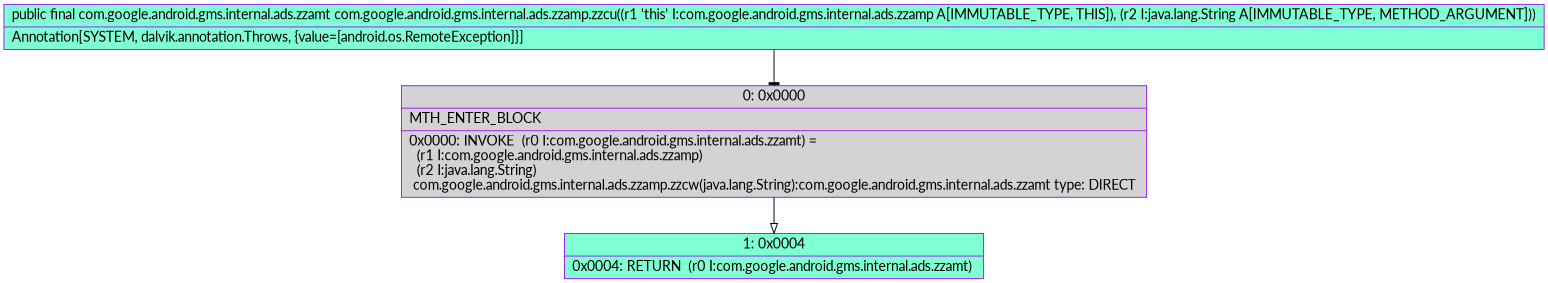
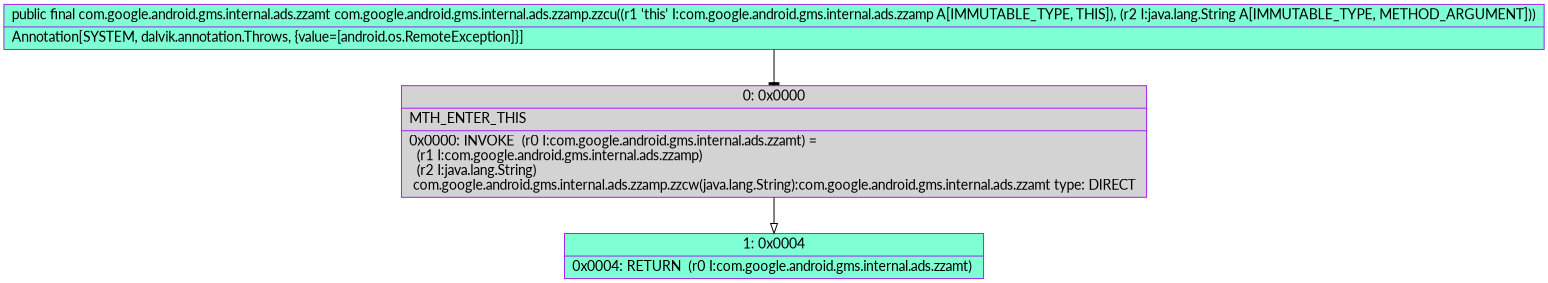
(475, 119) -> (468, 119)
